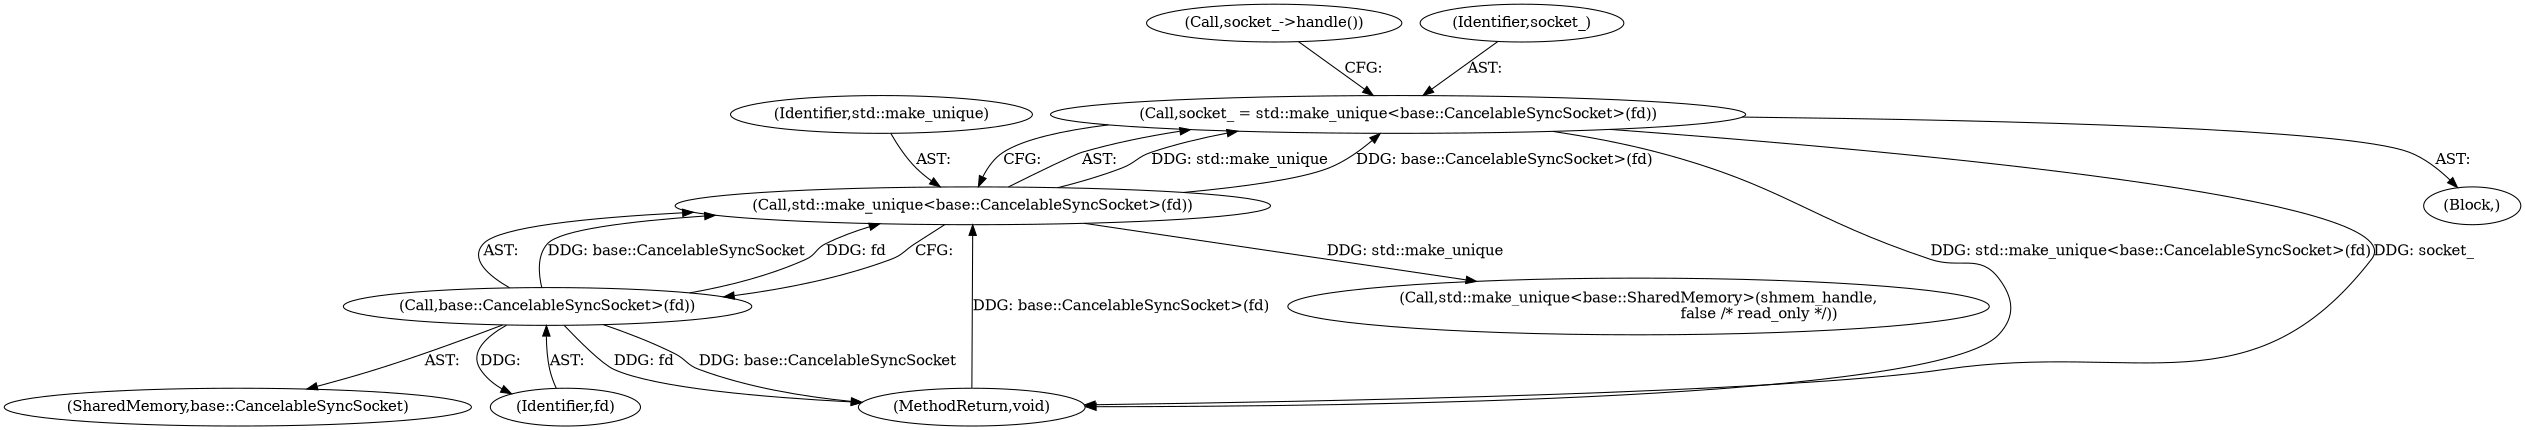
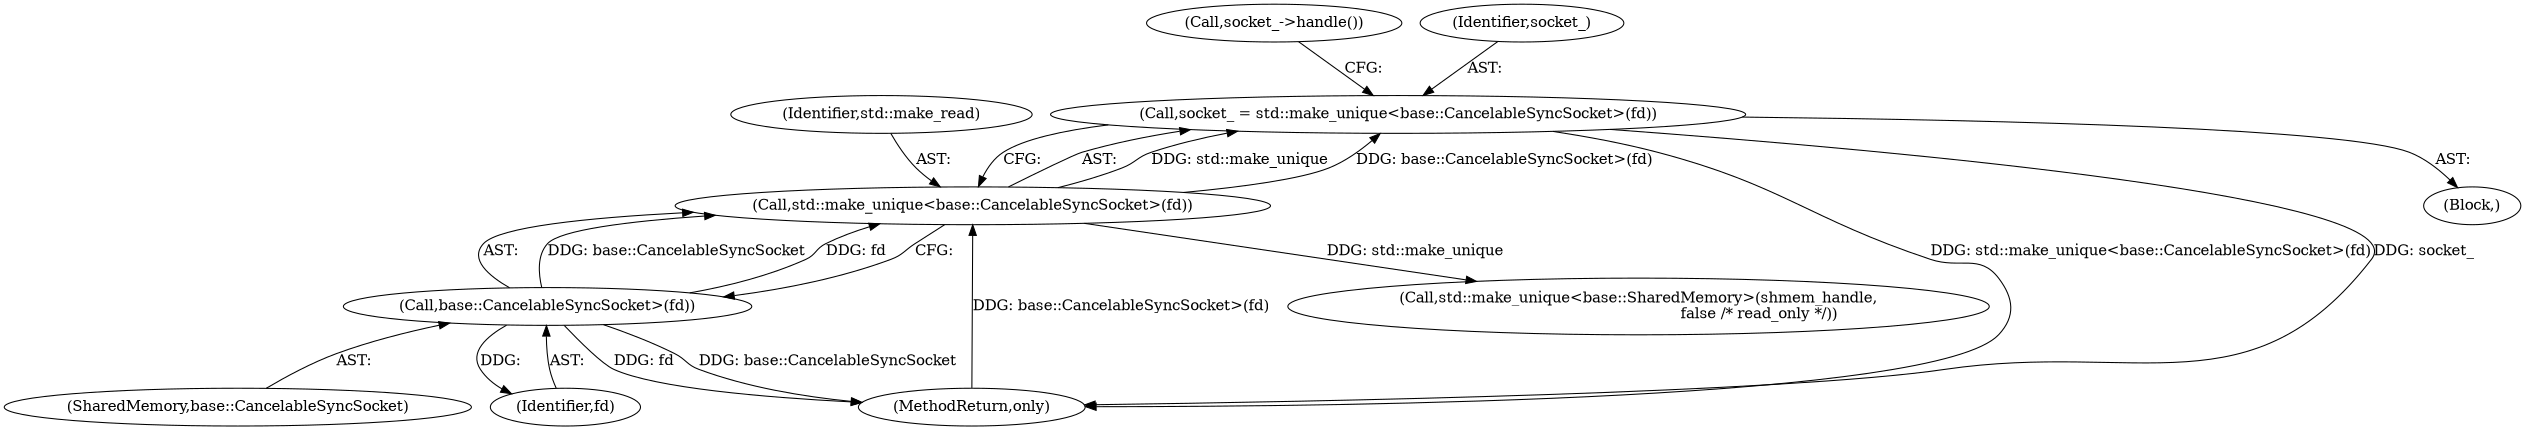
(881, 114) -> (881, 114)
(411, 358) -> (350, 349)
(972, 407) -> (972, 407)
